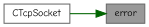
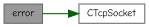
(83, 14) -> (56, 14)
